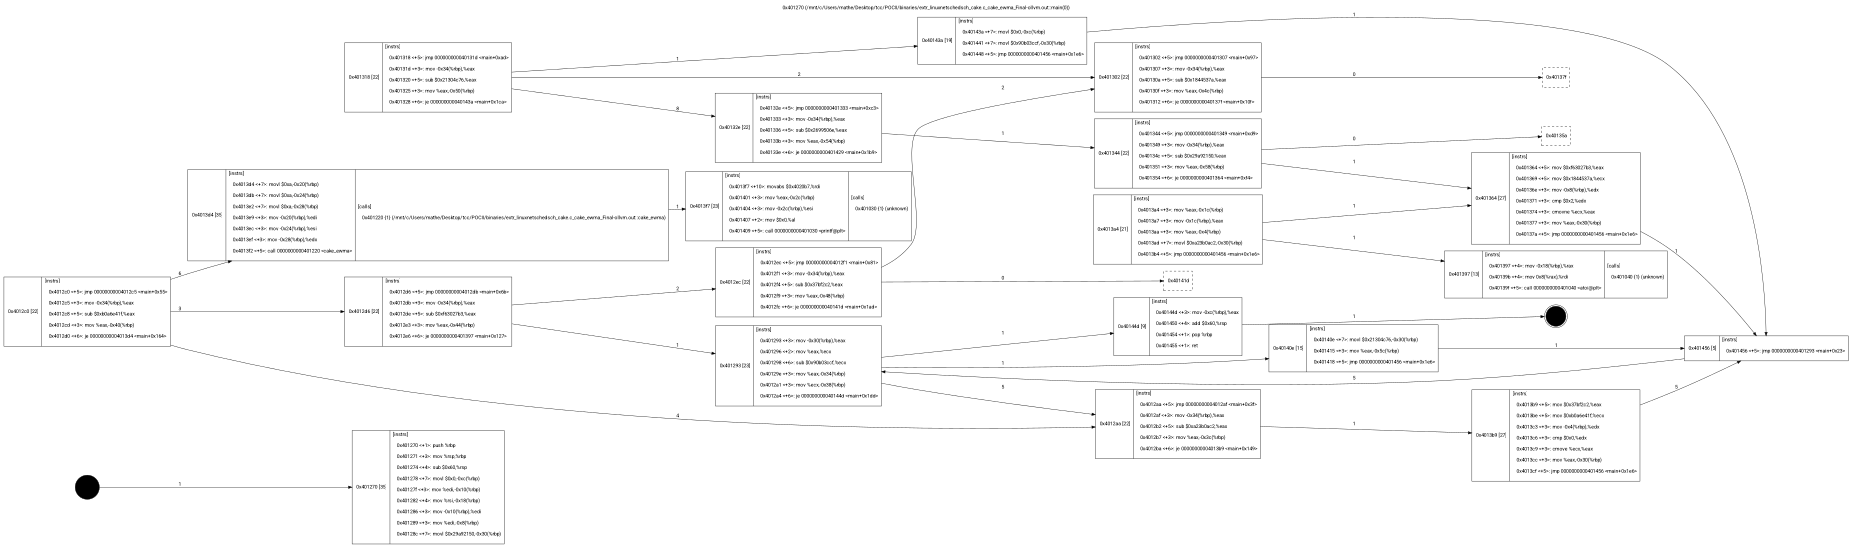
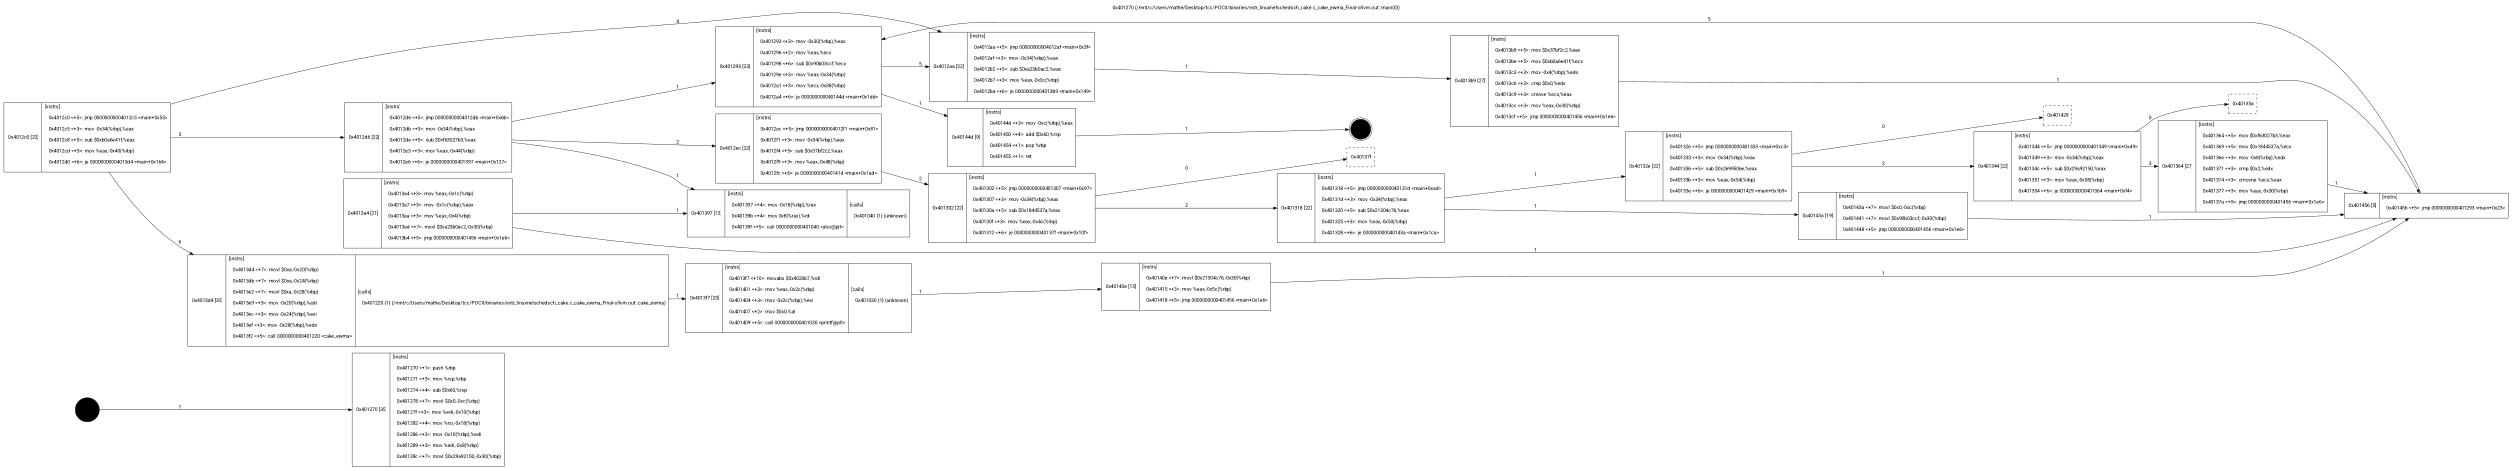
(801, 77) -> (1184, 208)
(677, 109) -> (1535, 175)
none -> (2057, 115)
(1002, 134) -> (1883, 164)
none -> (604, 157)
(1354, 162) -> (2150, 164)
(1365, 214) -> (1454, 253)
(1178, 281) -> none
(1073, 366) -> (1005, 292)
(1676, 387) -> (2057, 80)
